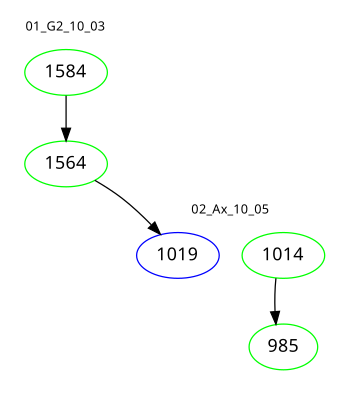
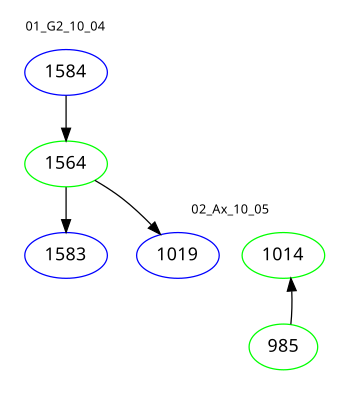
(66, 27) -> (66, 27)
(66, 72) -> (66, 72)
none -> (66, 255)
(275, 295) -> (292, 308)
